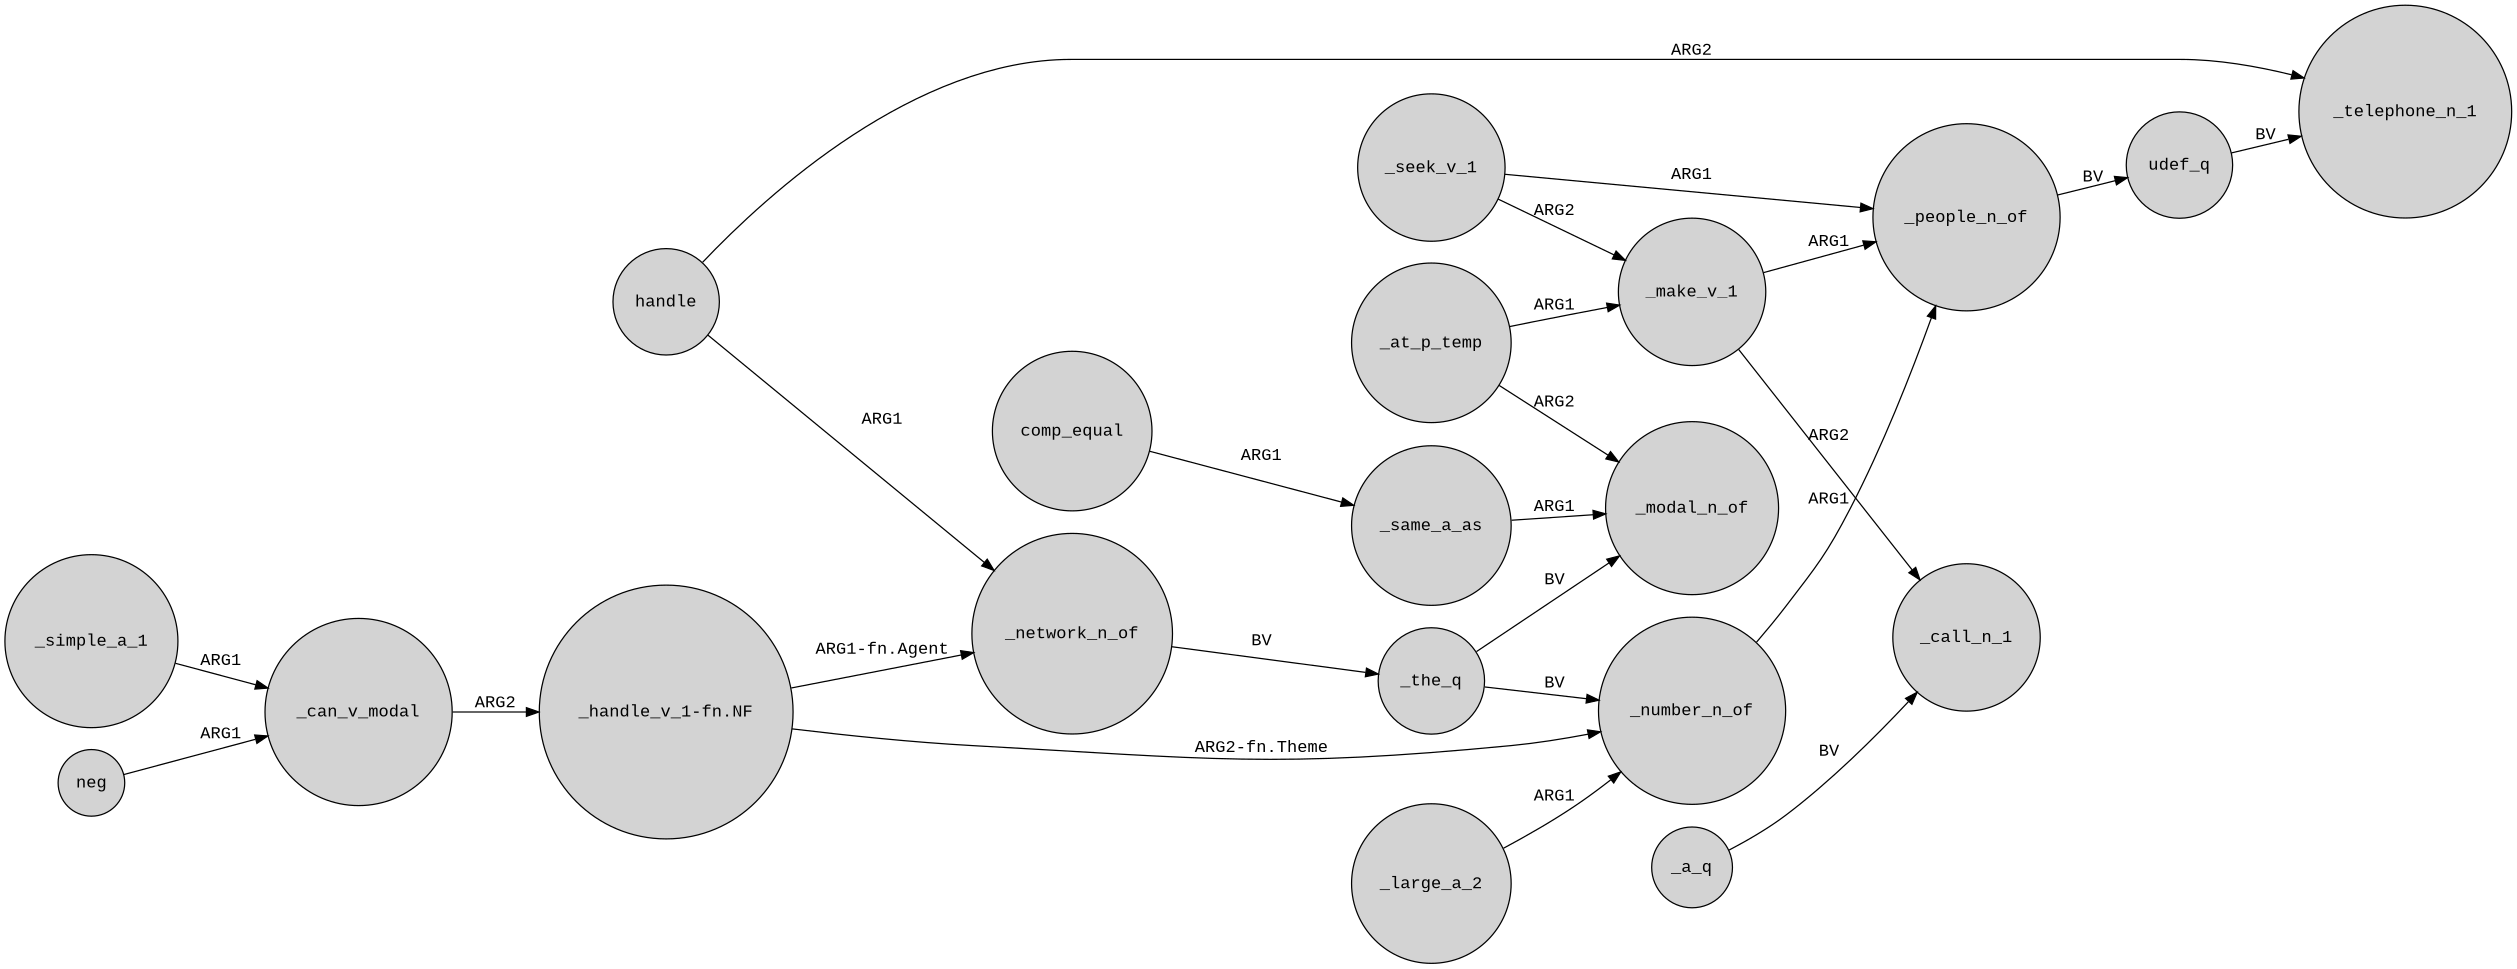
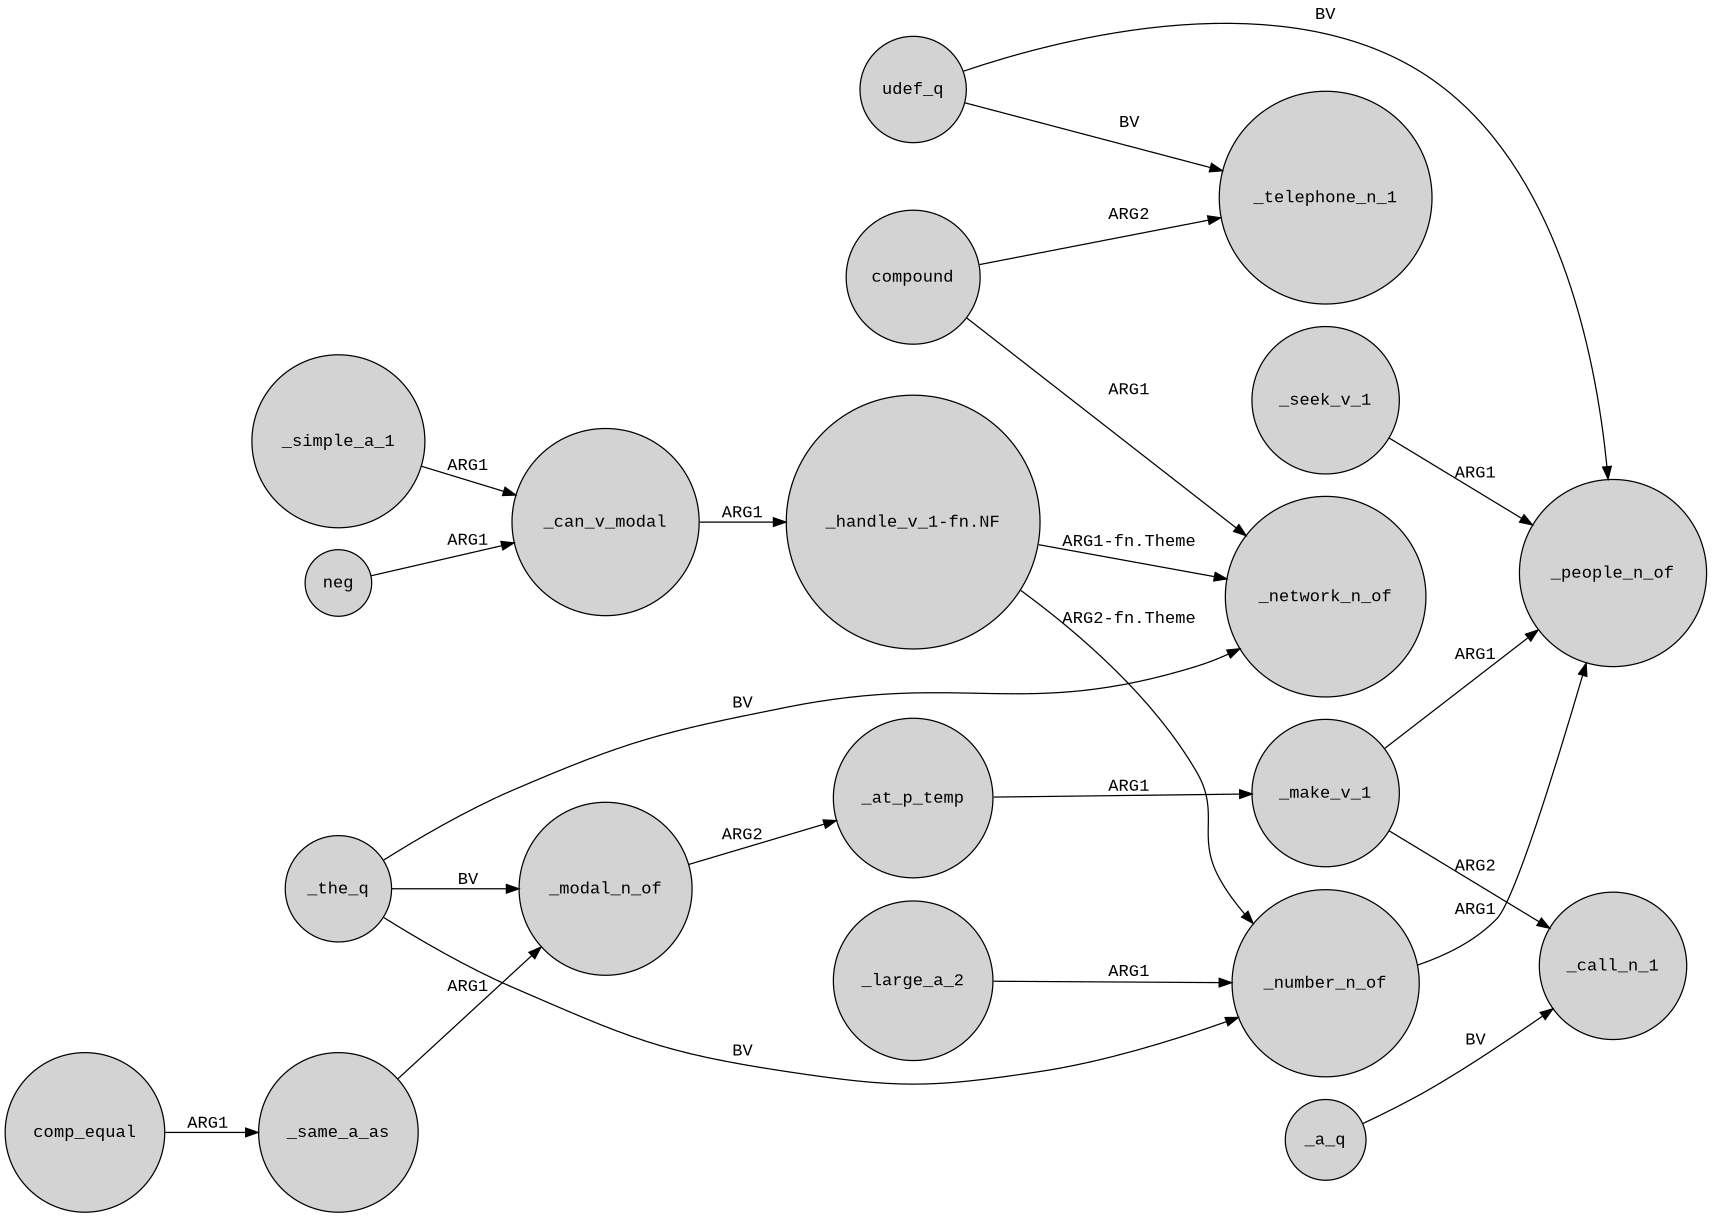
(2086, 188) -> (1411, 68)
(1556, 227) -> none
(666, 302) -> (913, 277)
(1554, 420) -> (756, 844)
(883, 649) -> (1129, 541)
(1269, 660) -> (794, 706)
(496, 703) -> (743, 513)
